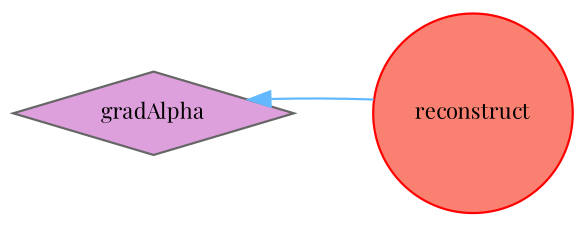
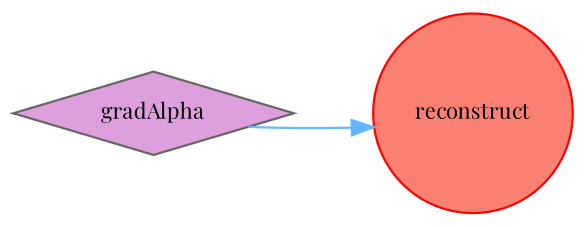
(323, 99) -> (300, 128)
